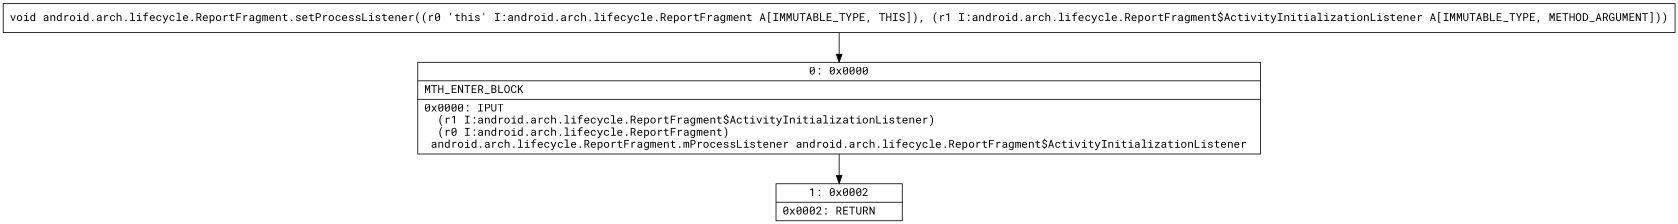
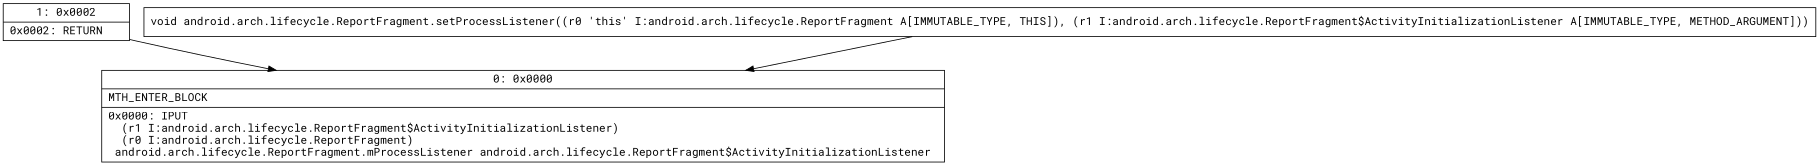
(839, 165) -> (199, 55)
